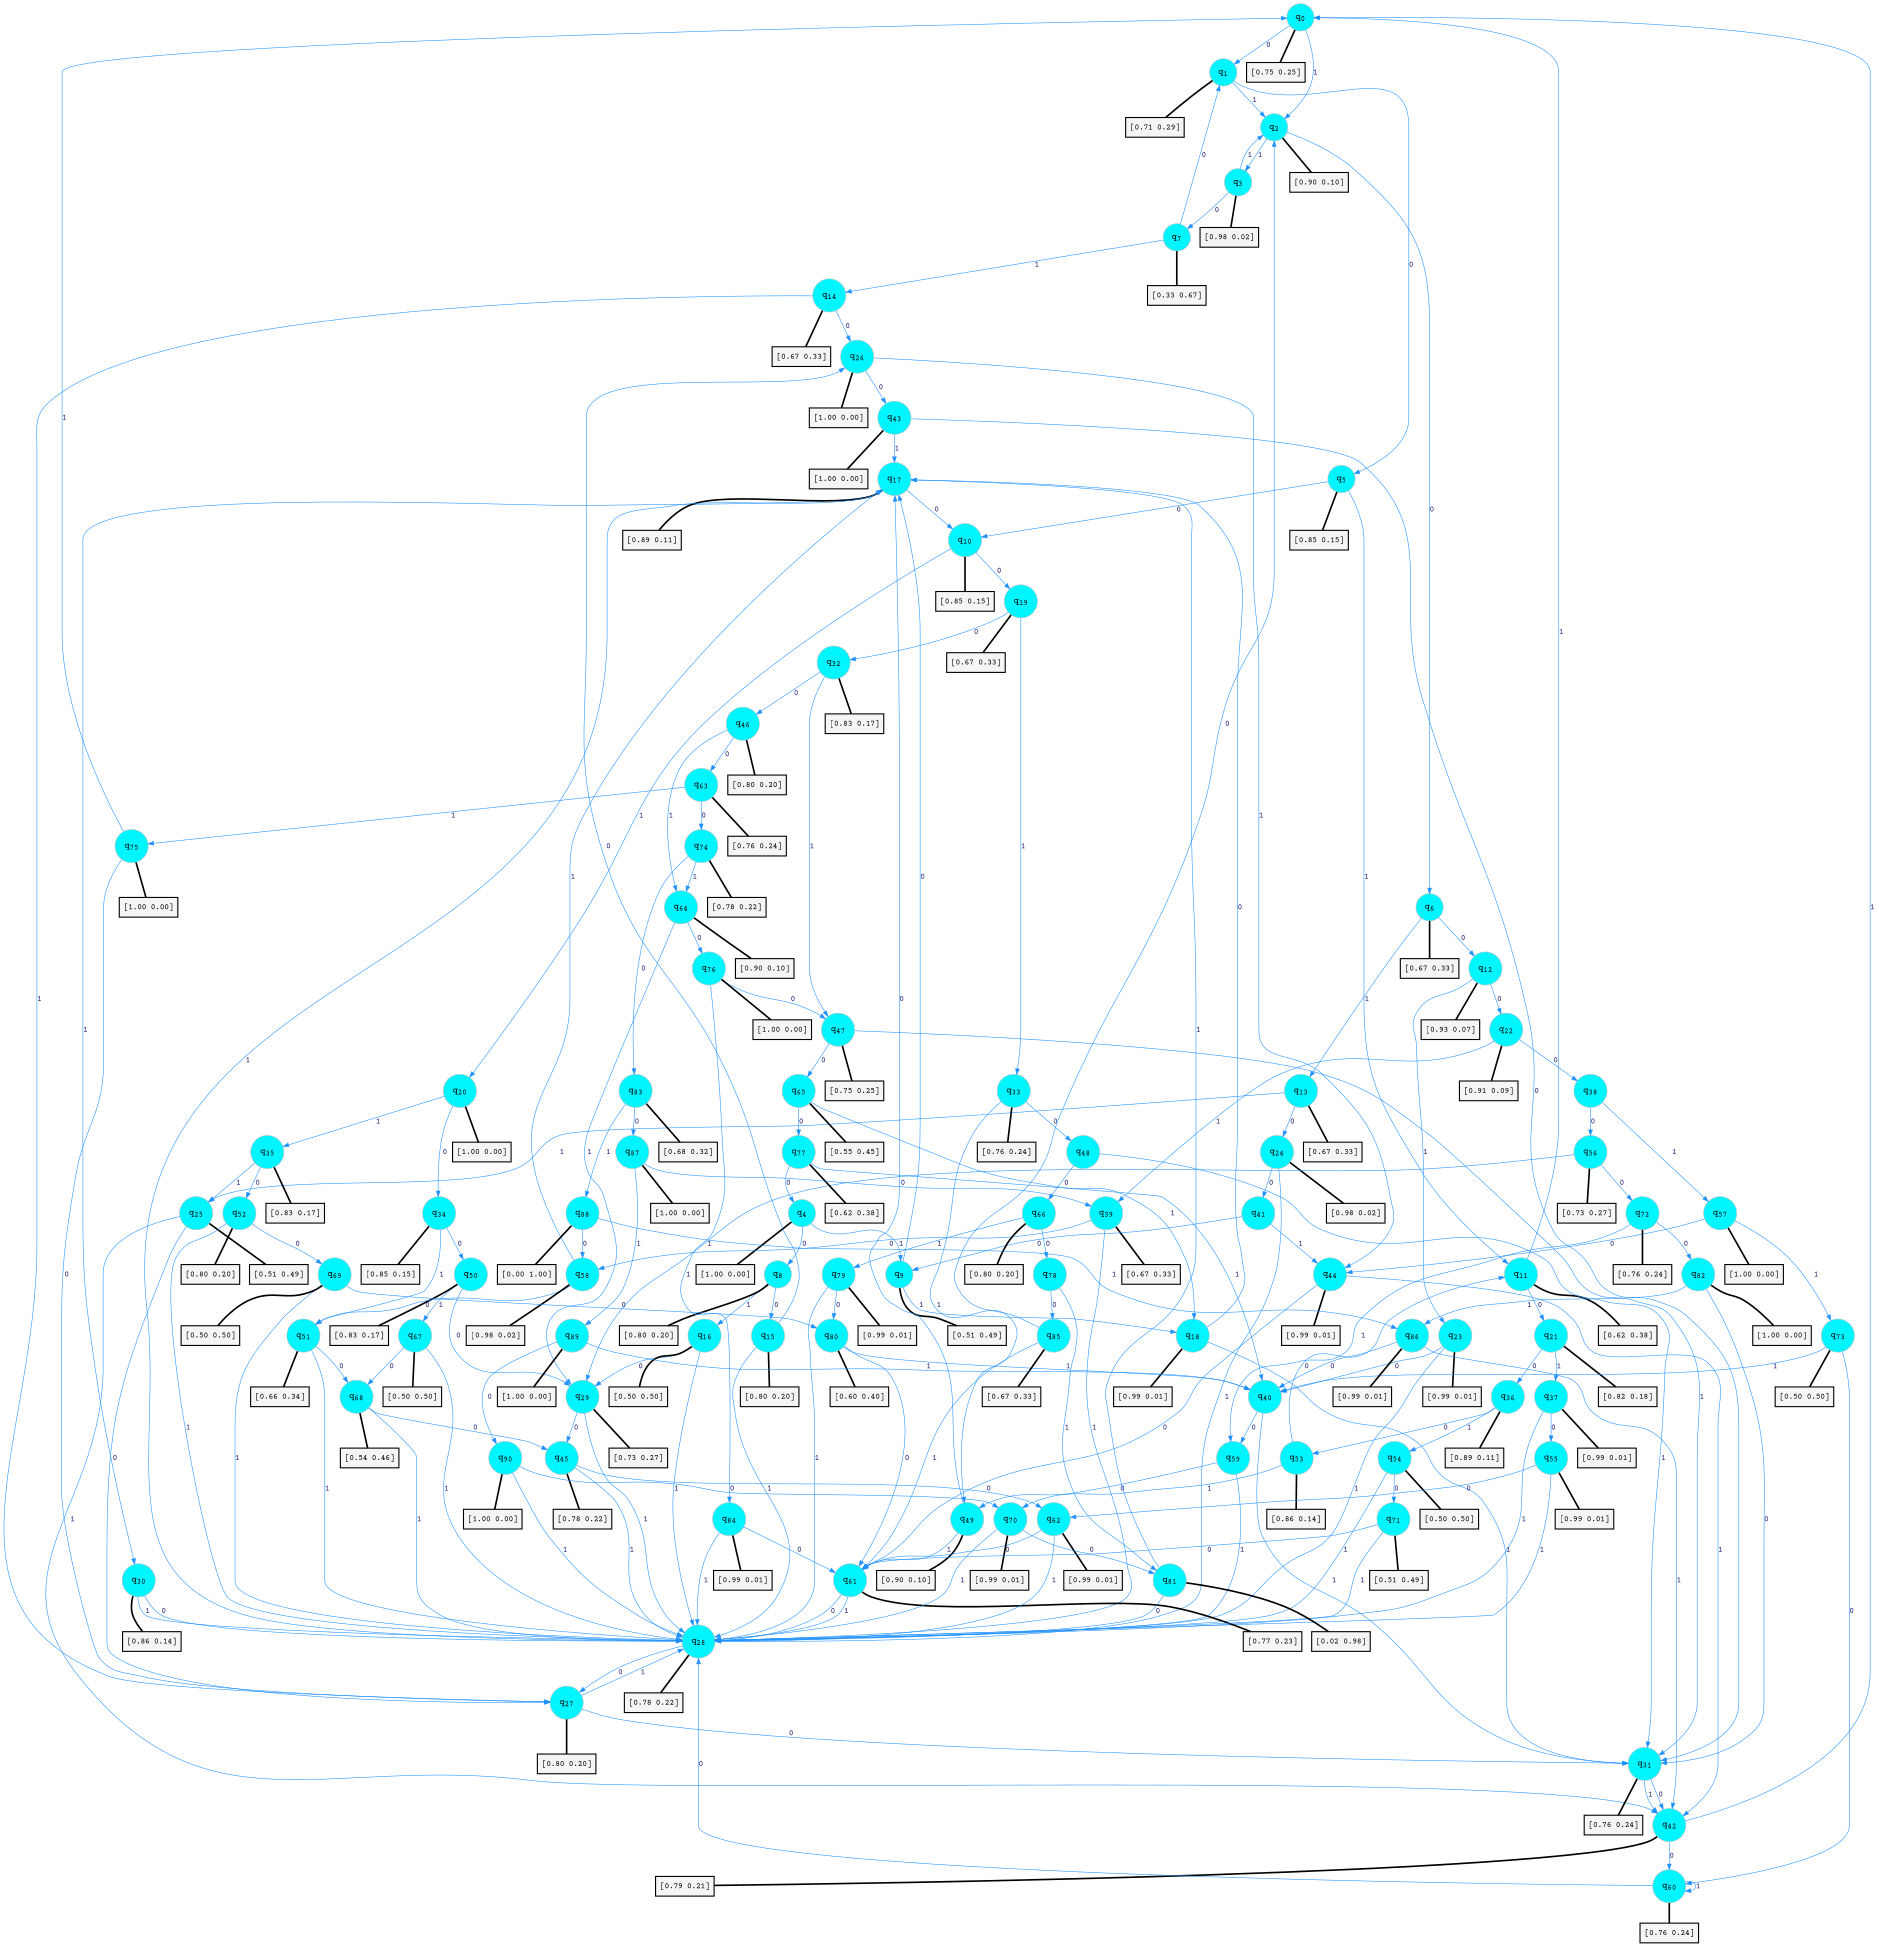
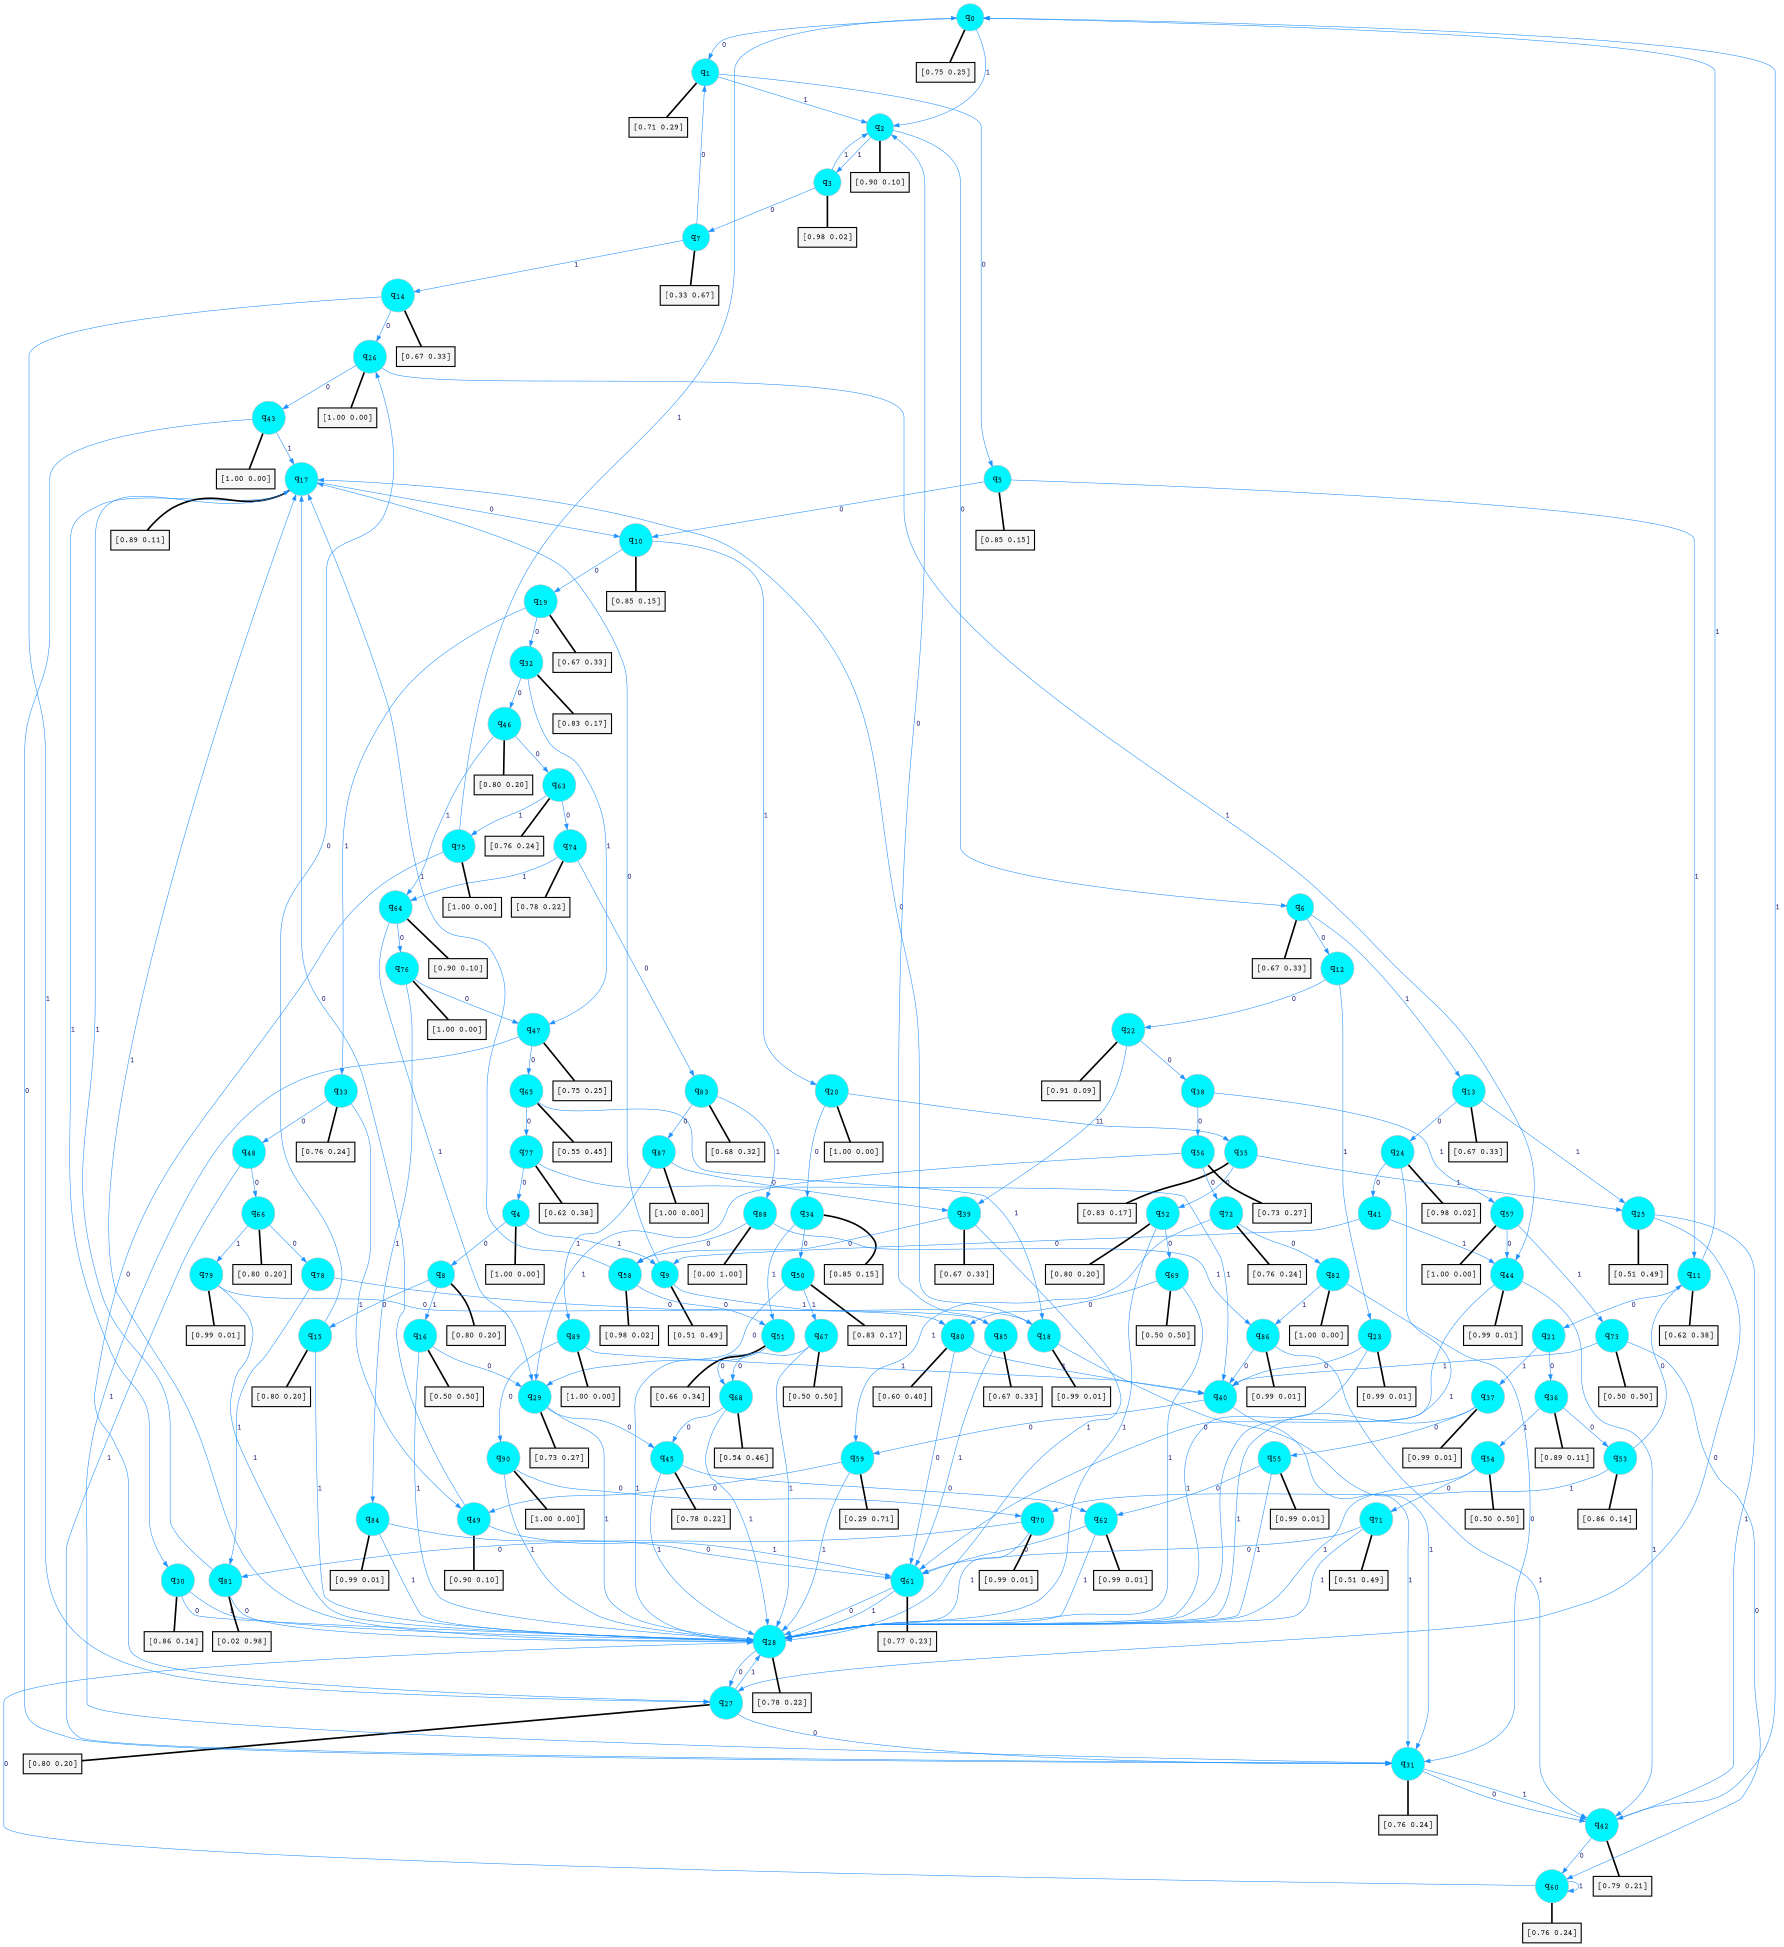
(1450, 1030) -> none
(1628, 1397) -> none
none -> (869, 1519)
